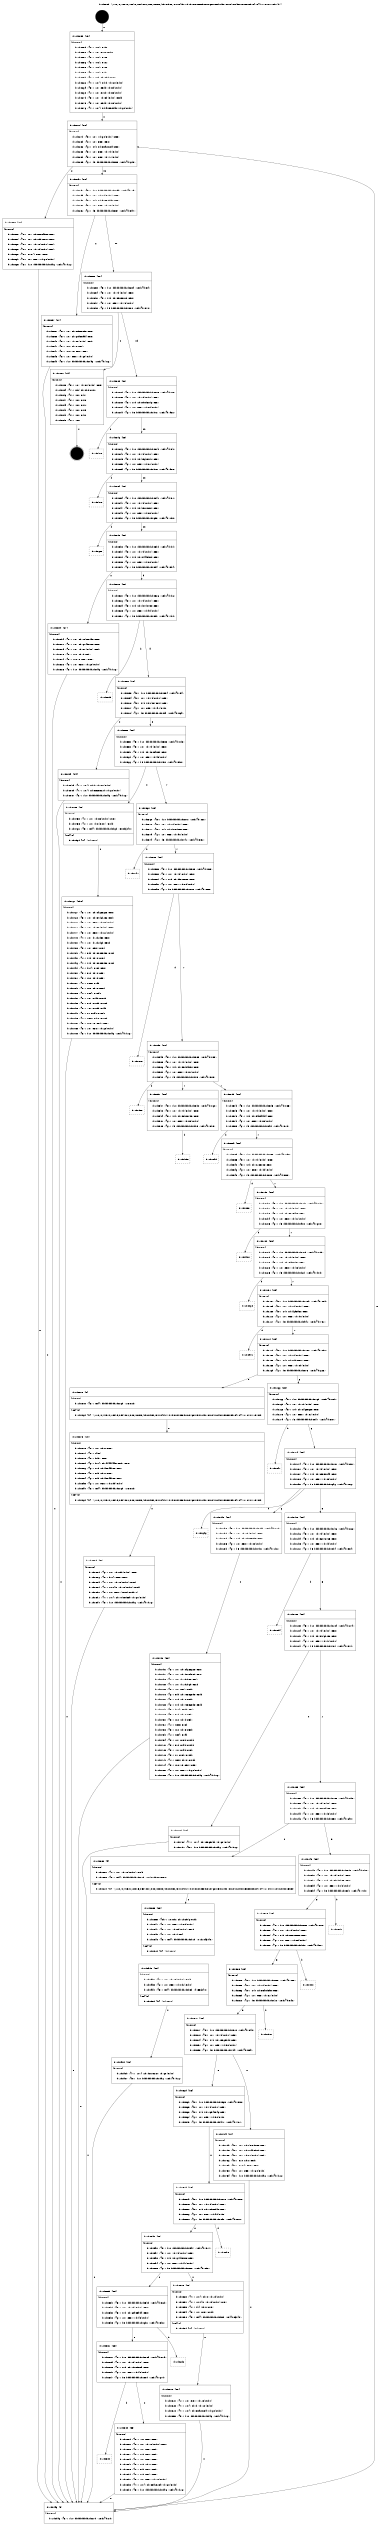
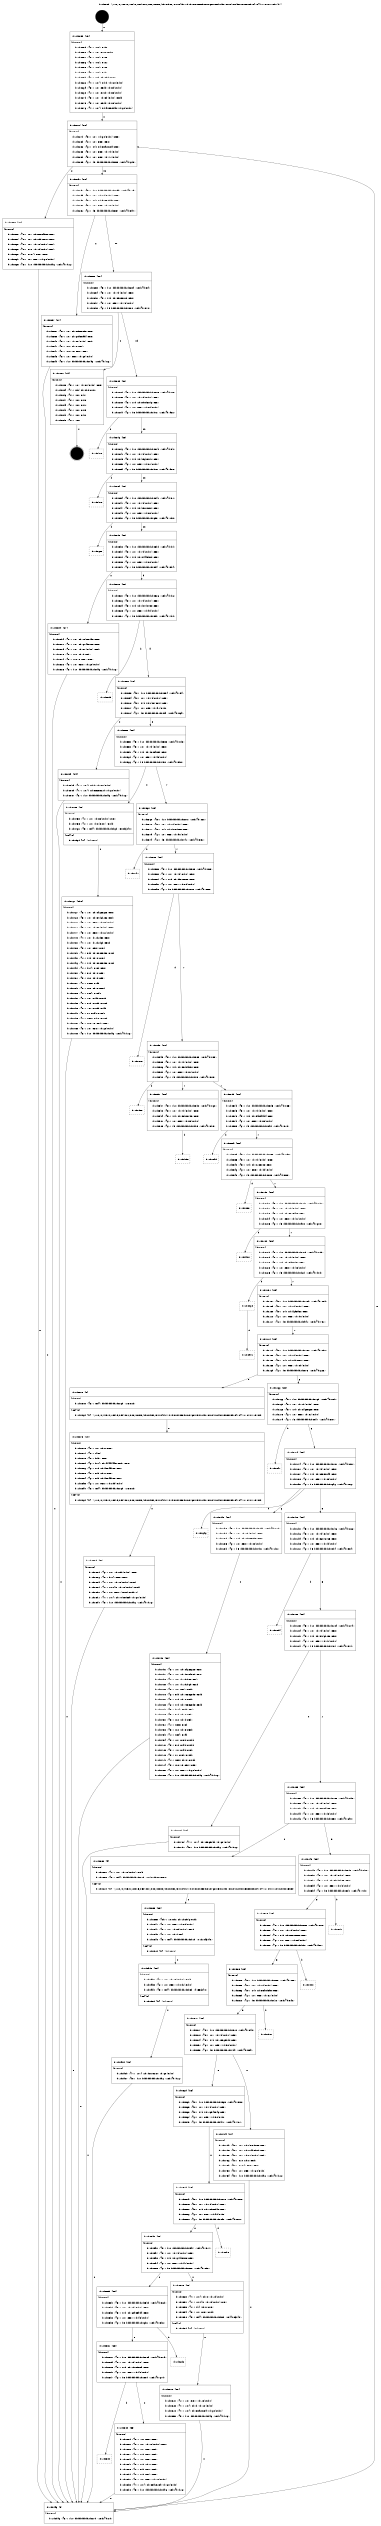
(255, 1337) -> (247, 1330)
none -> (176, 1959)
